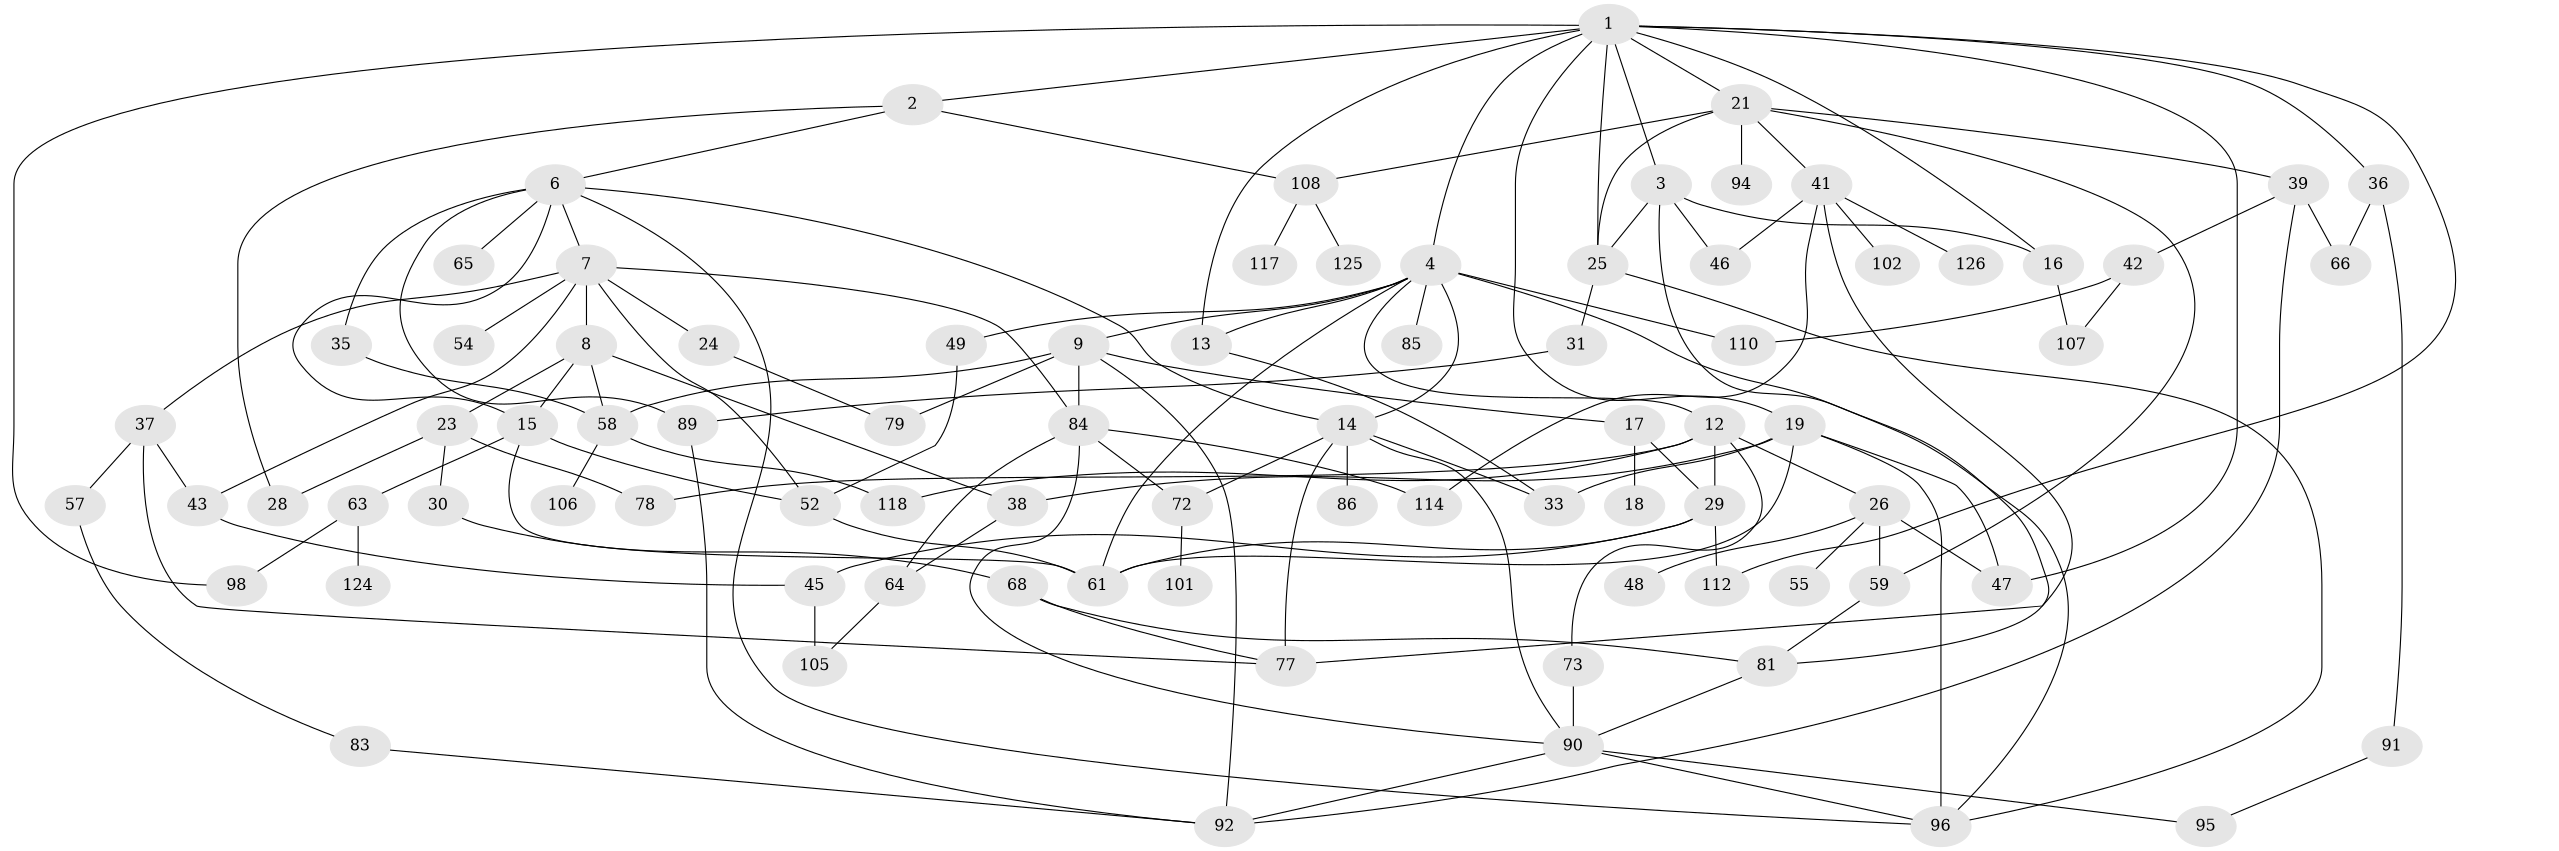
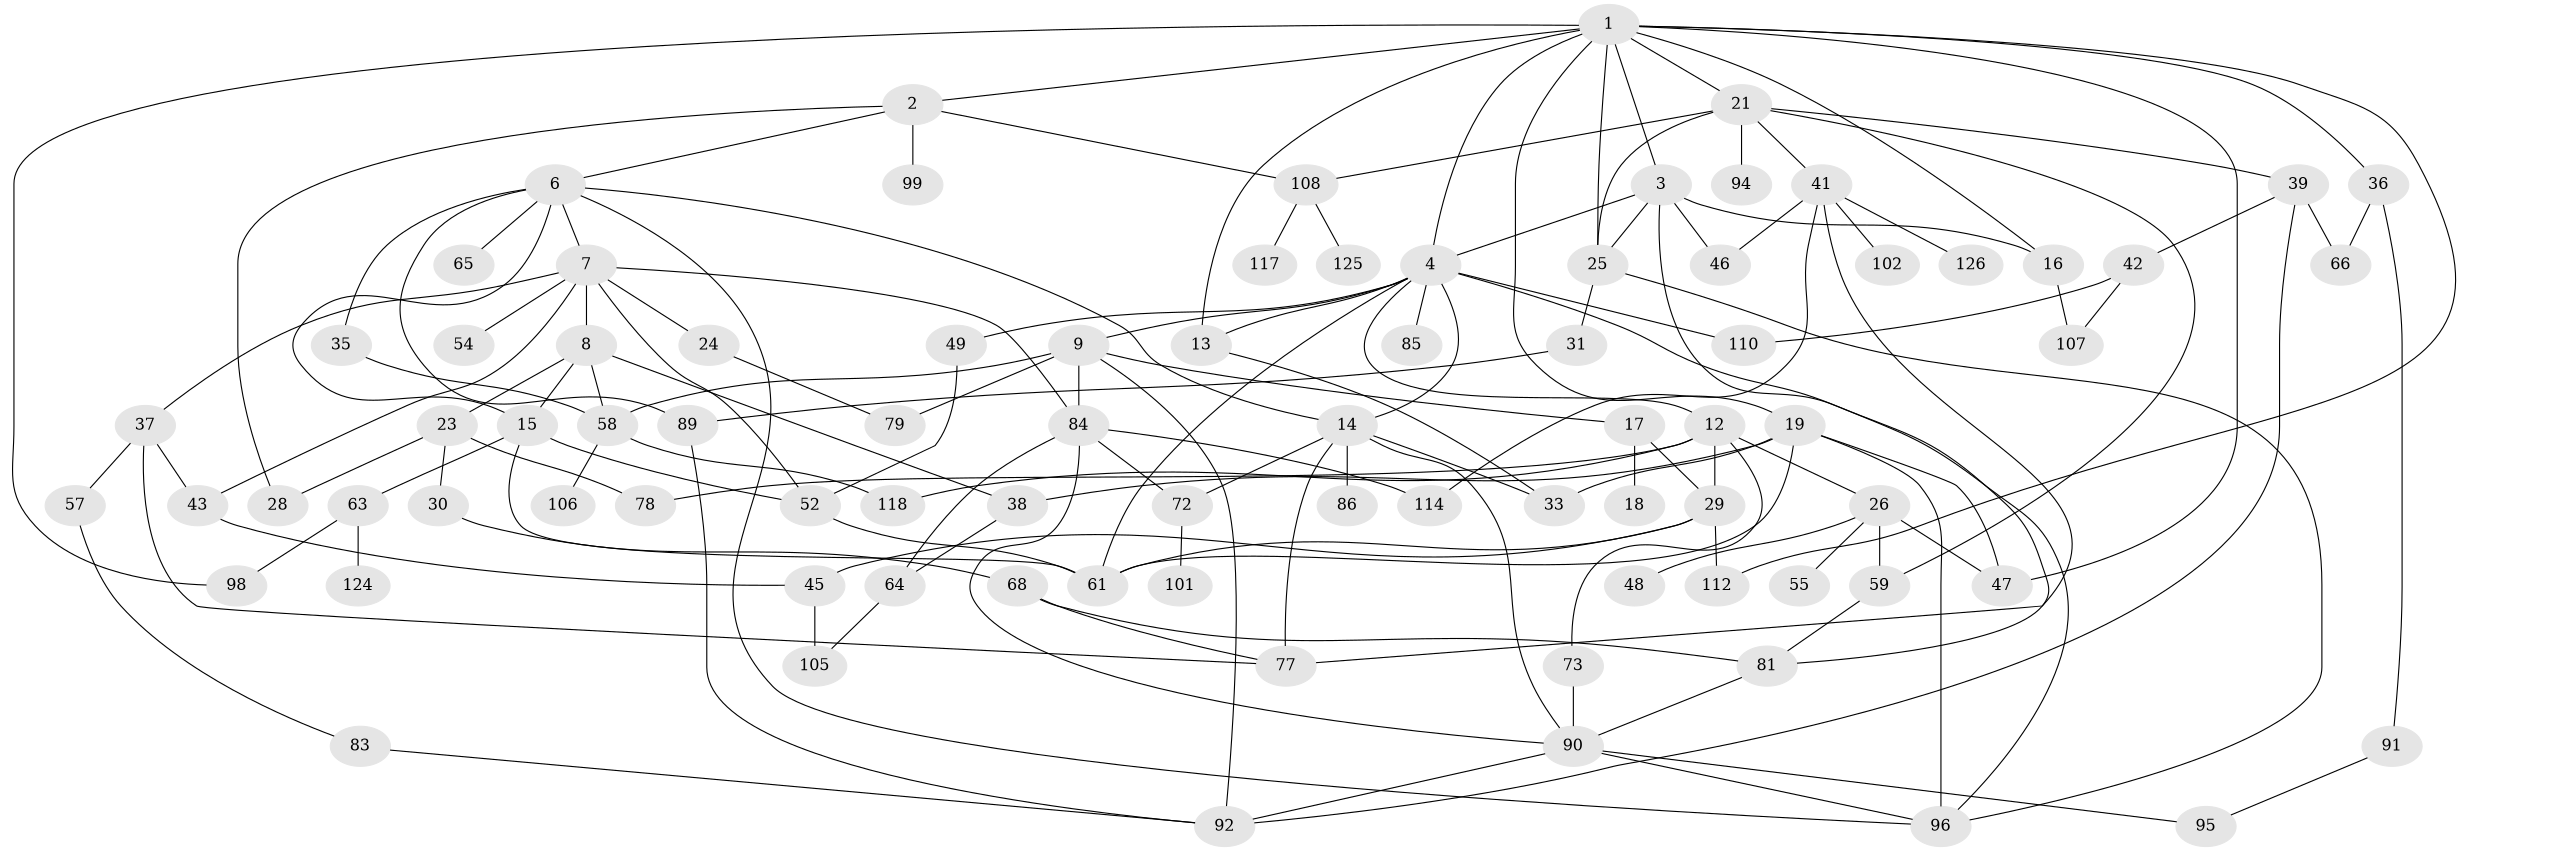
none -> (913, 185)
none -> (1546, 225)
